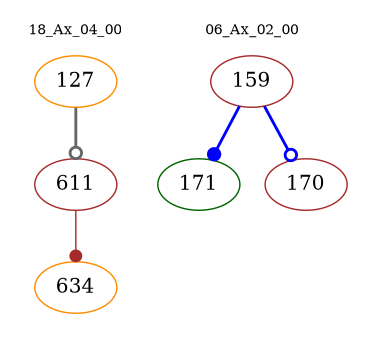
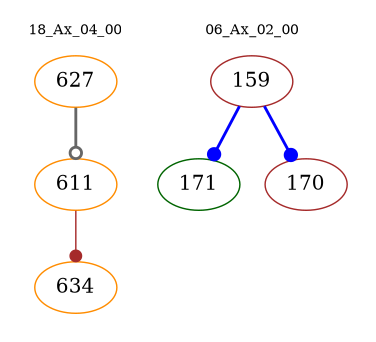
(76, 82) -> (76, 82)
(276, 128) -> (276, 128)
(76, 185) -> (76, 185)
